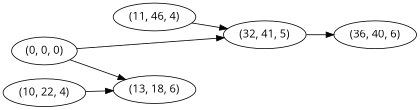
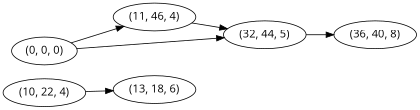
(265, 35) -> (265, 35)
(375, 35) -> (375, 35)
(94, 68) -> (94, 36)
